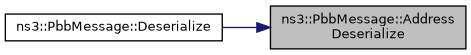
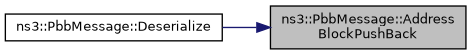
(368, 27) -> (368, 27)
